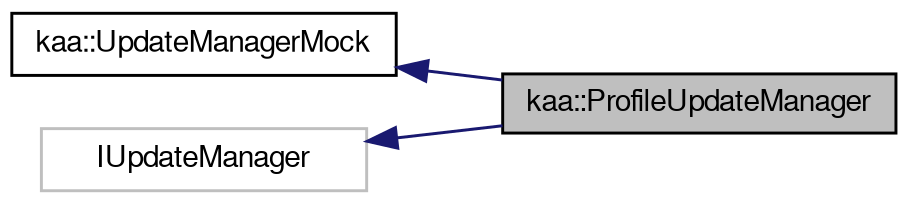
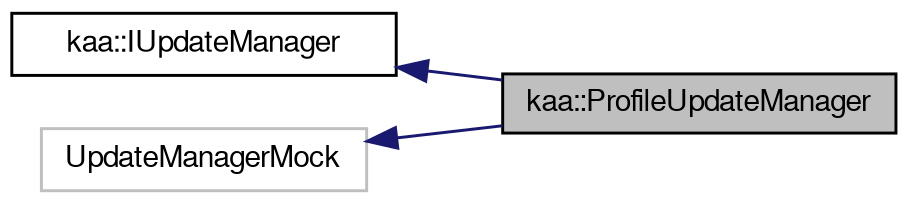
(204, 44) -> (204, 44)
(204, 160) -> (204, 160)
